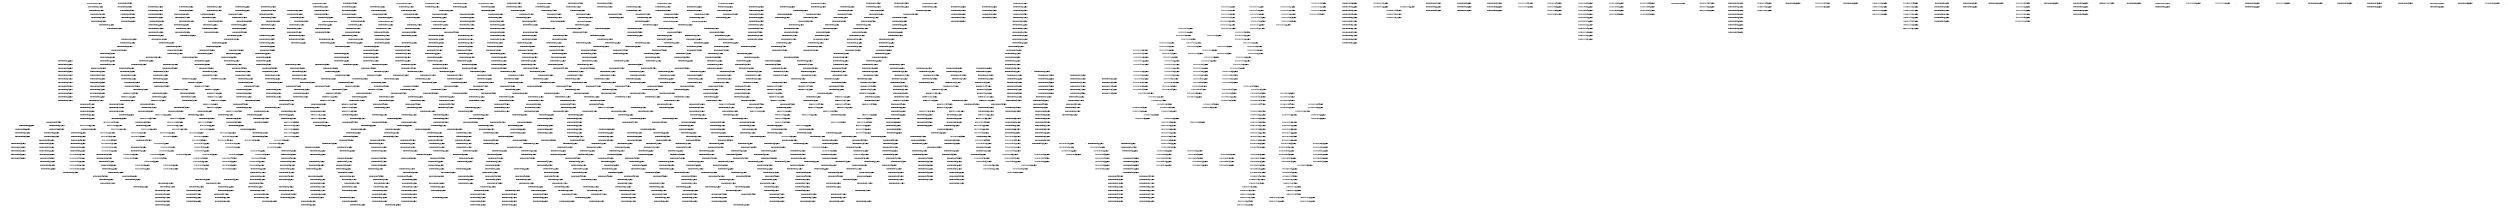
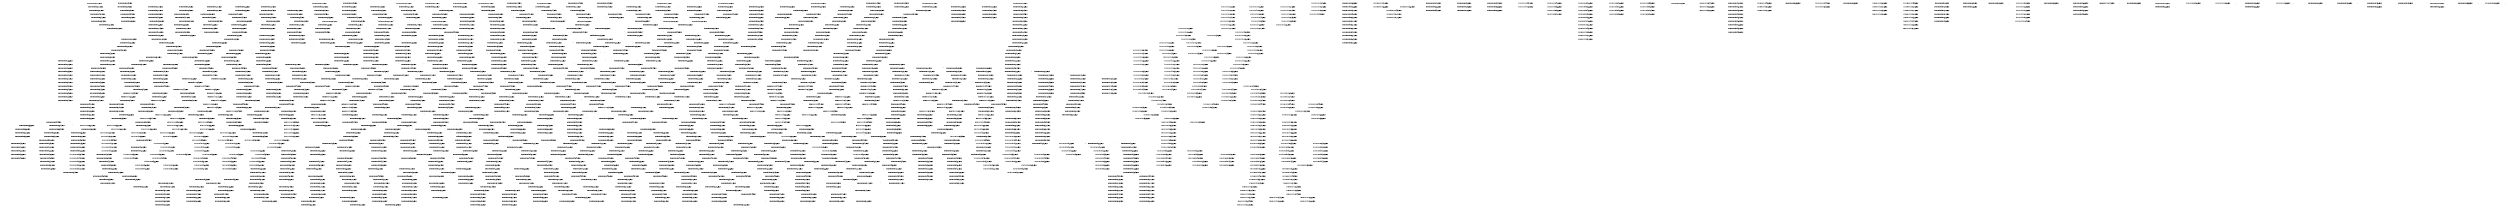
(111, 122) -> none
none -> (1131, 155)
